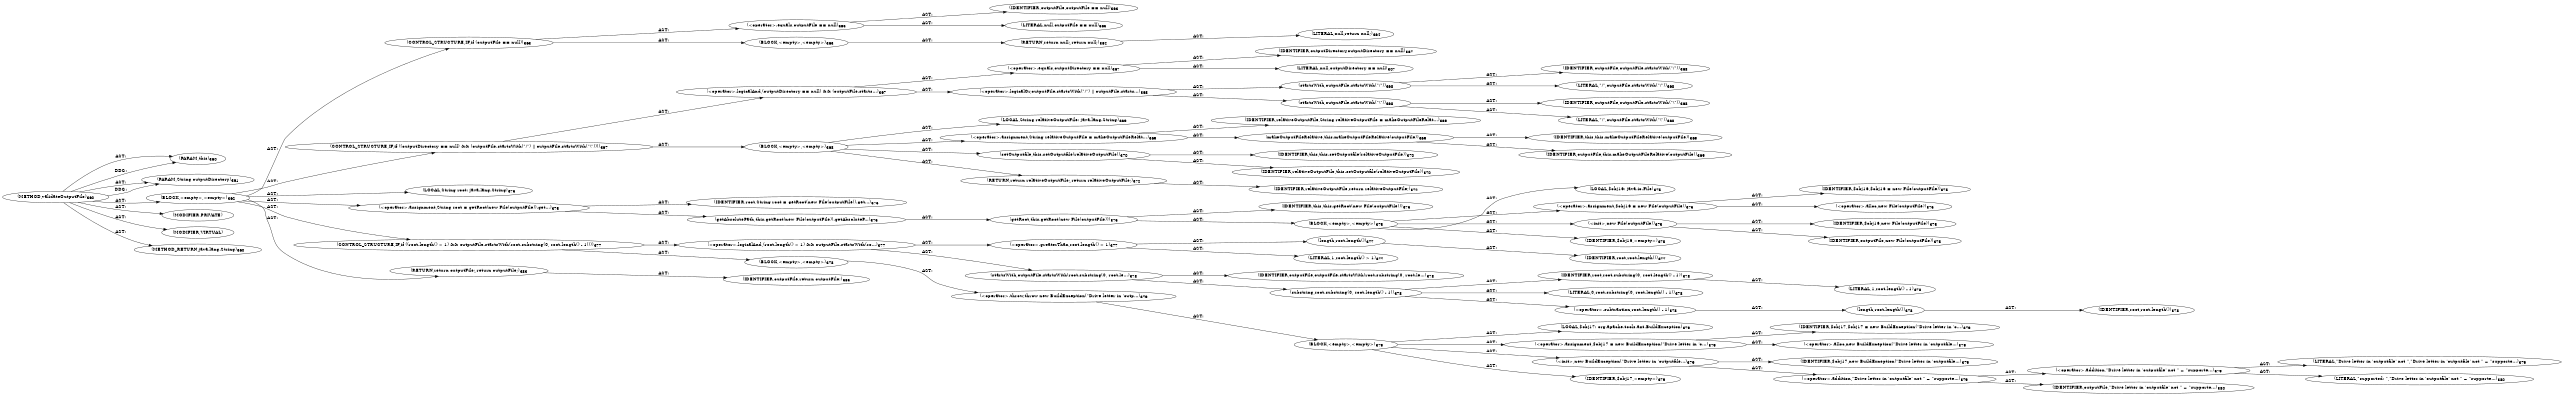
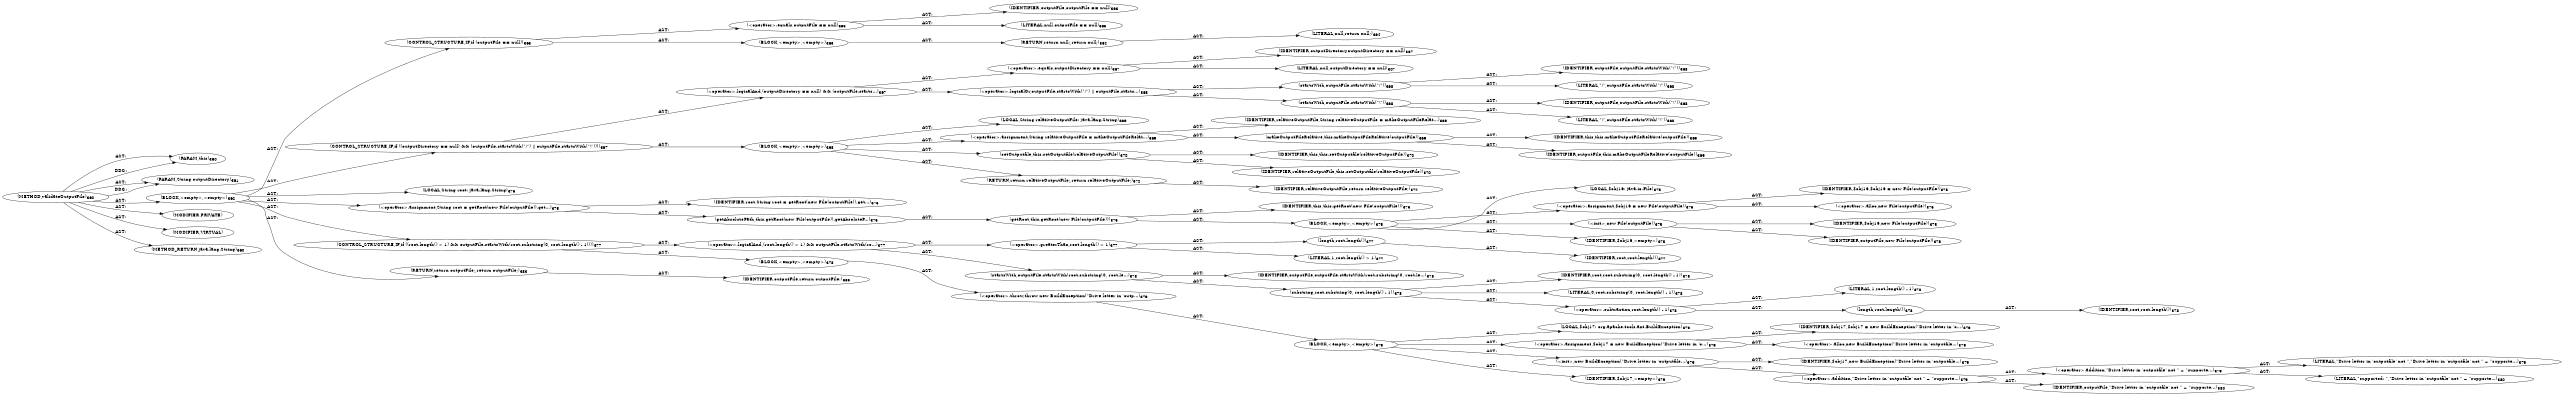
(1765, 283) -> (1761, 300)
